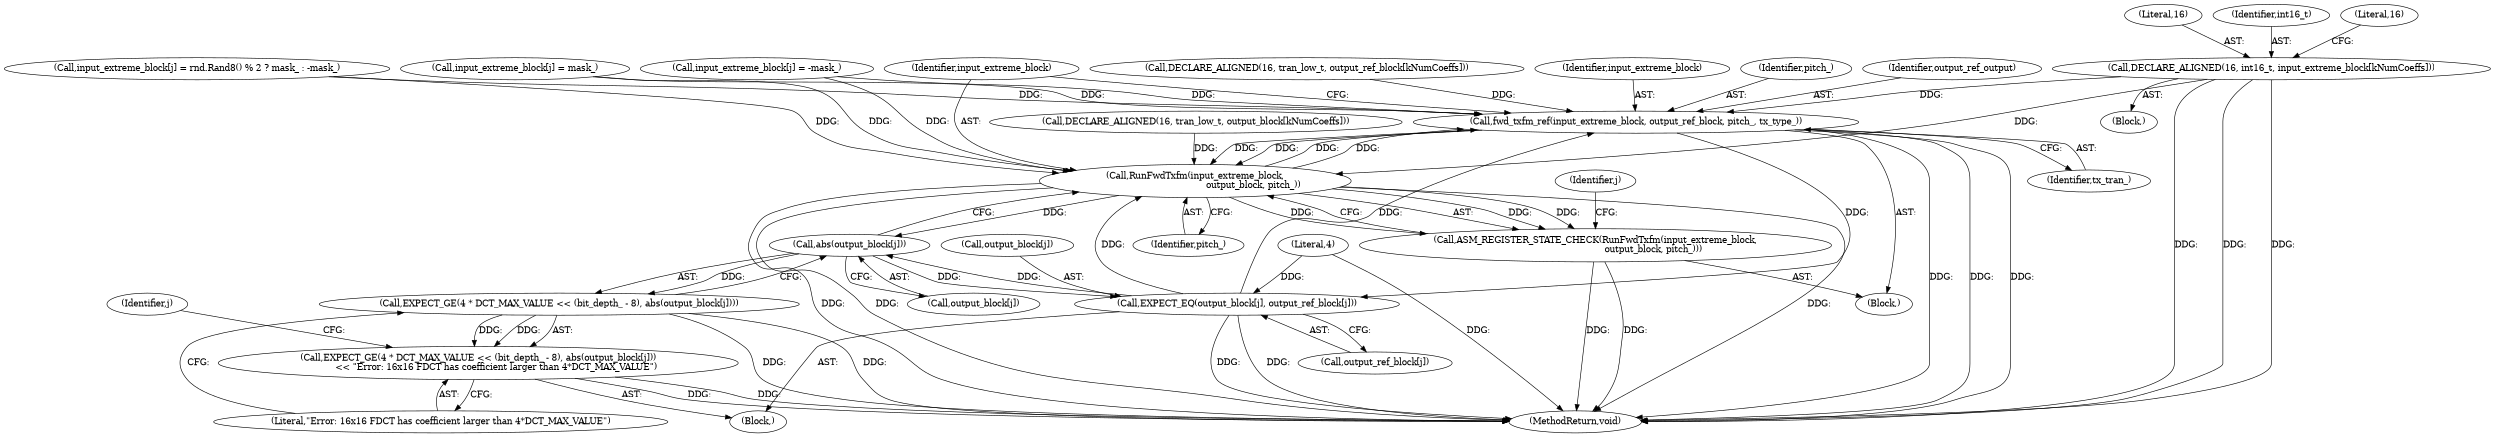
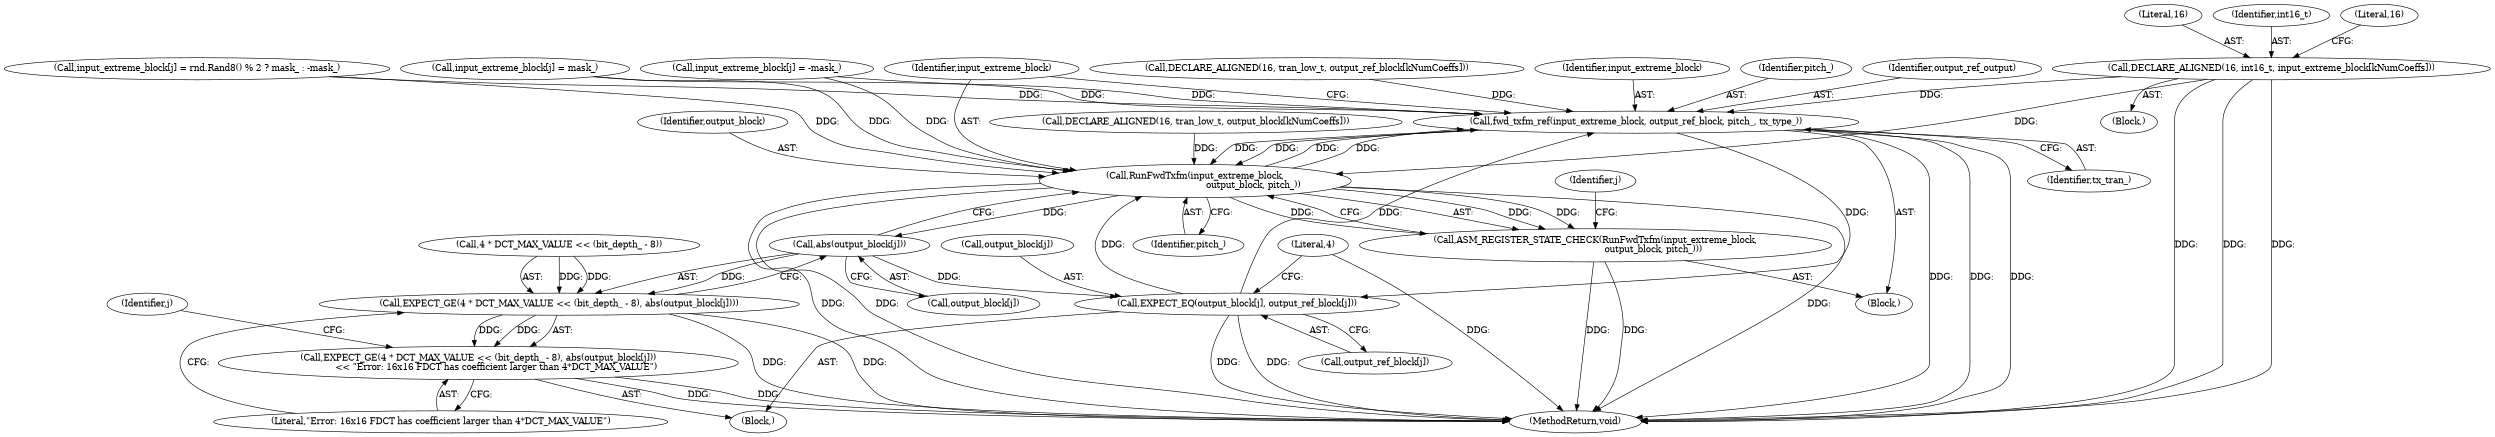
none -> (713, 122)
none -> (559, 245)
(1294, 277) -> (1294, 277)
(1011, 281) -> none
